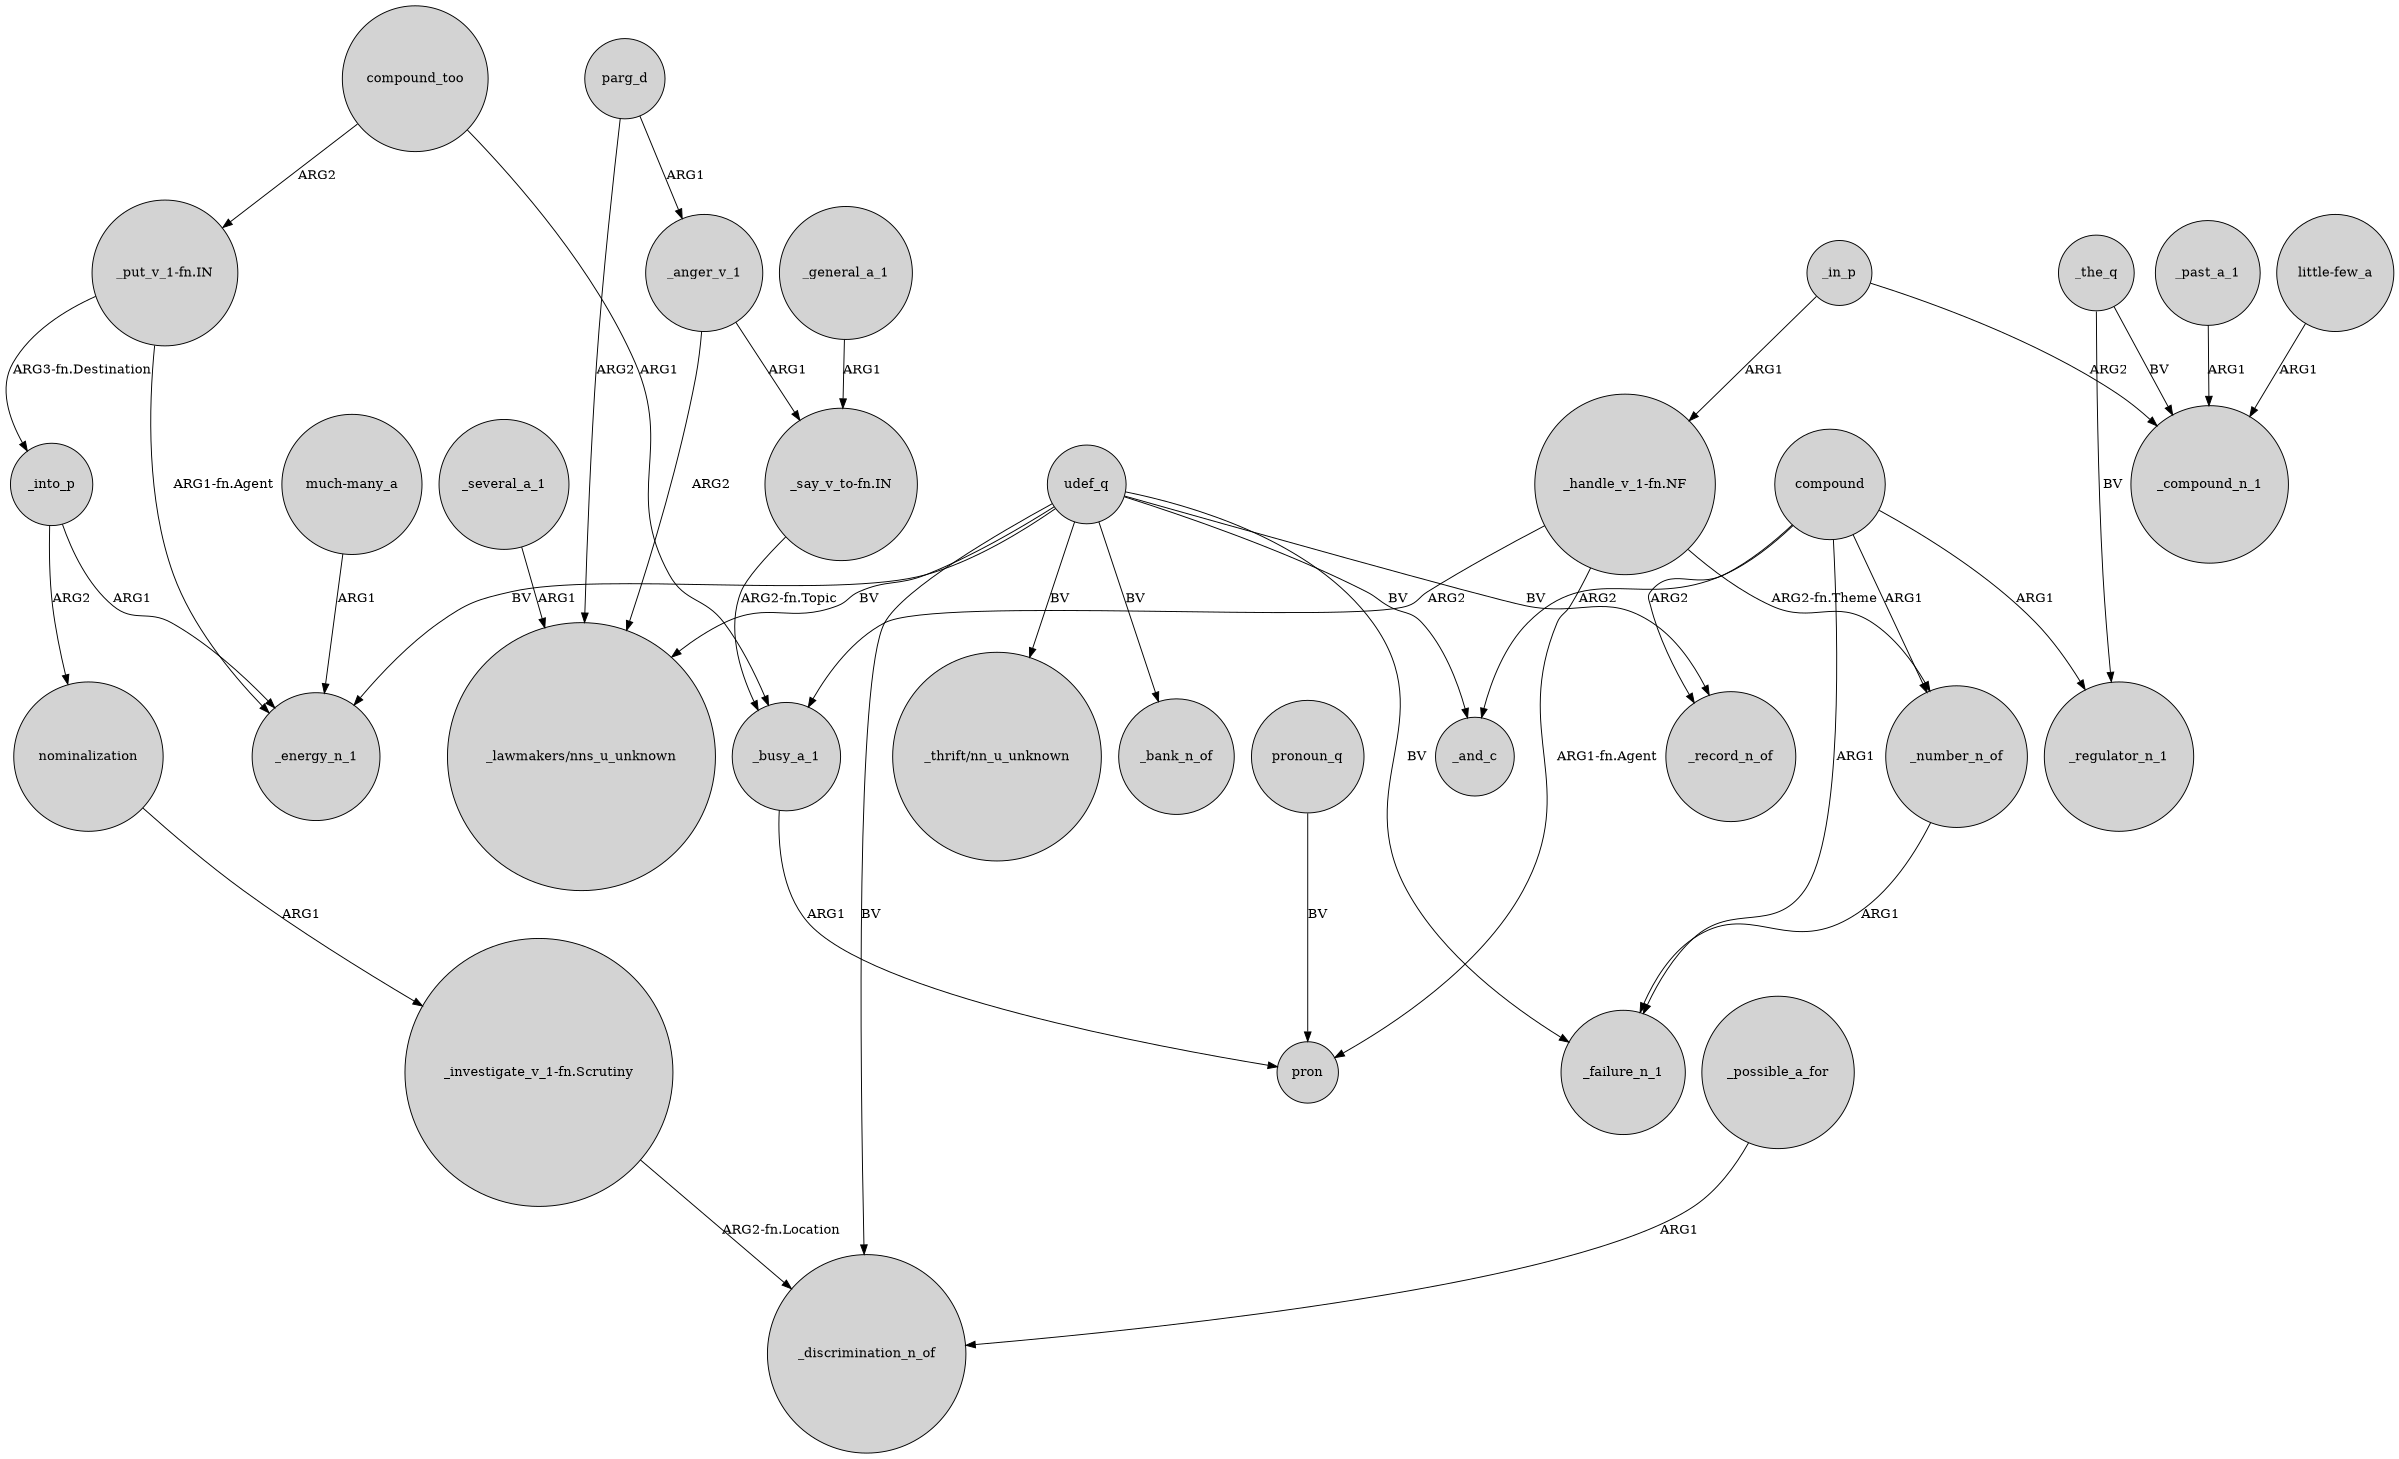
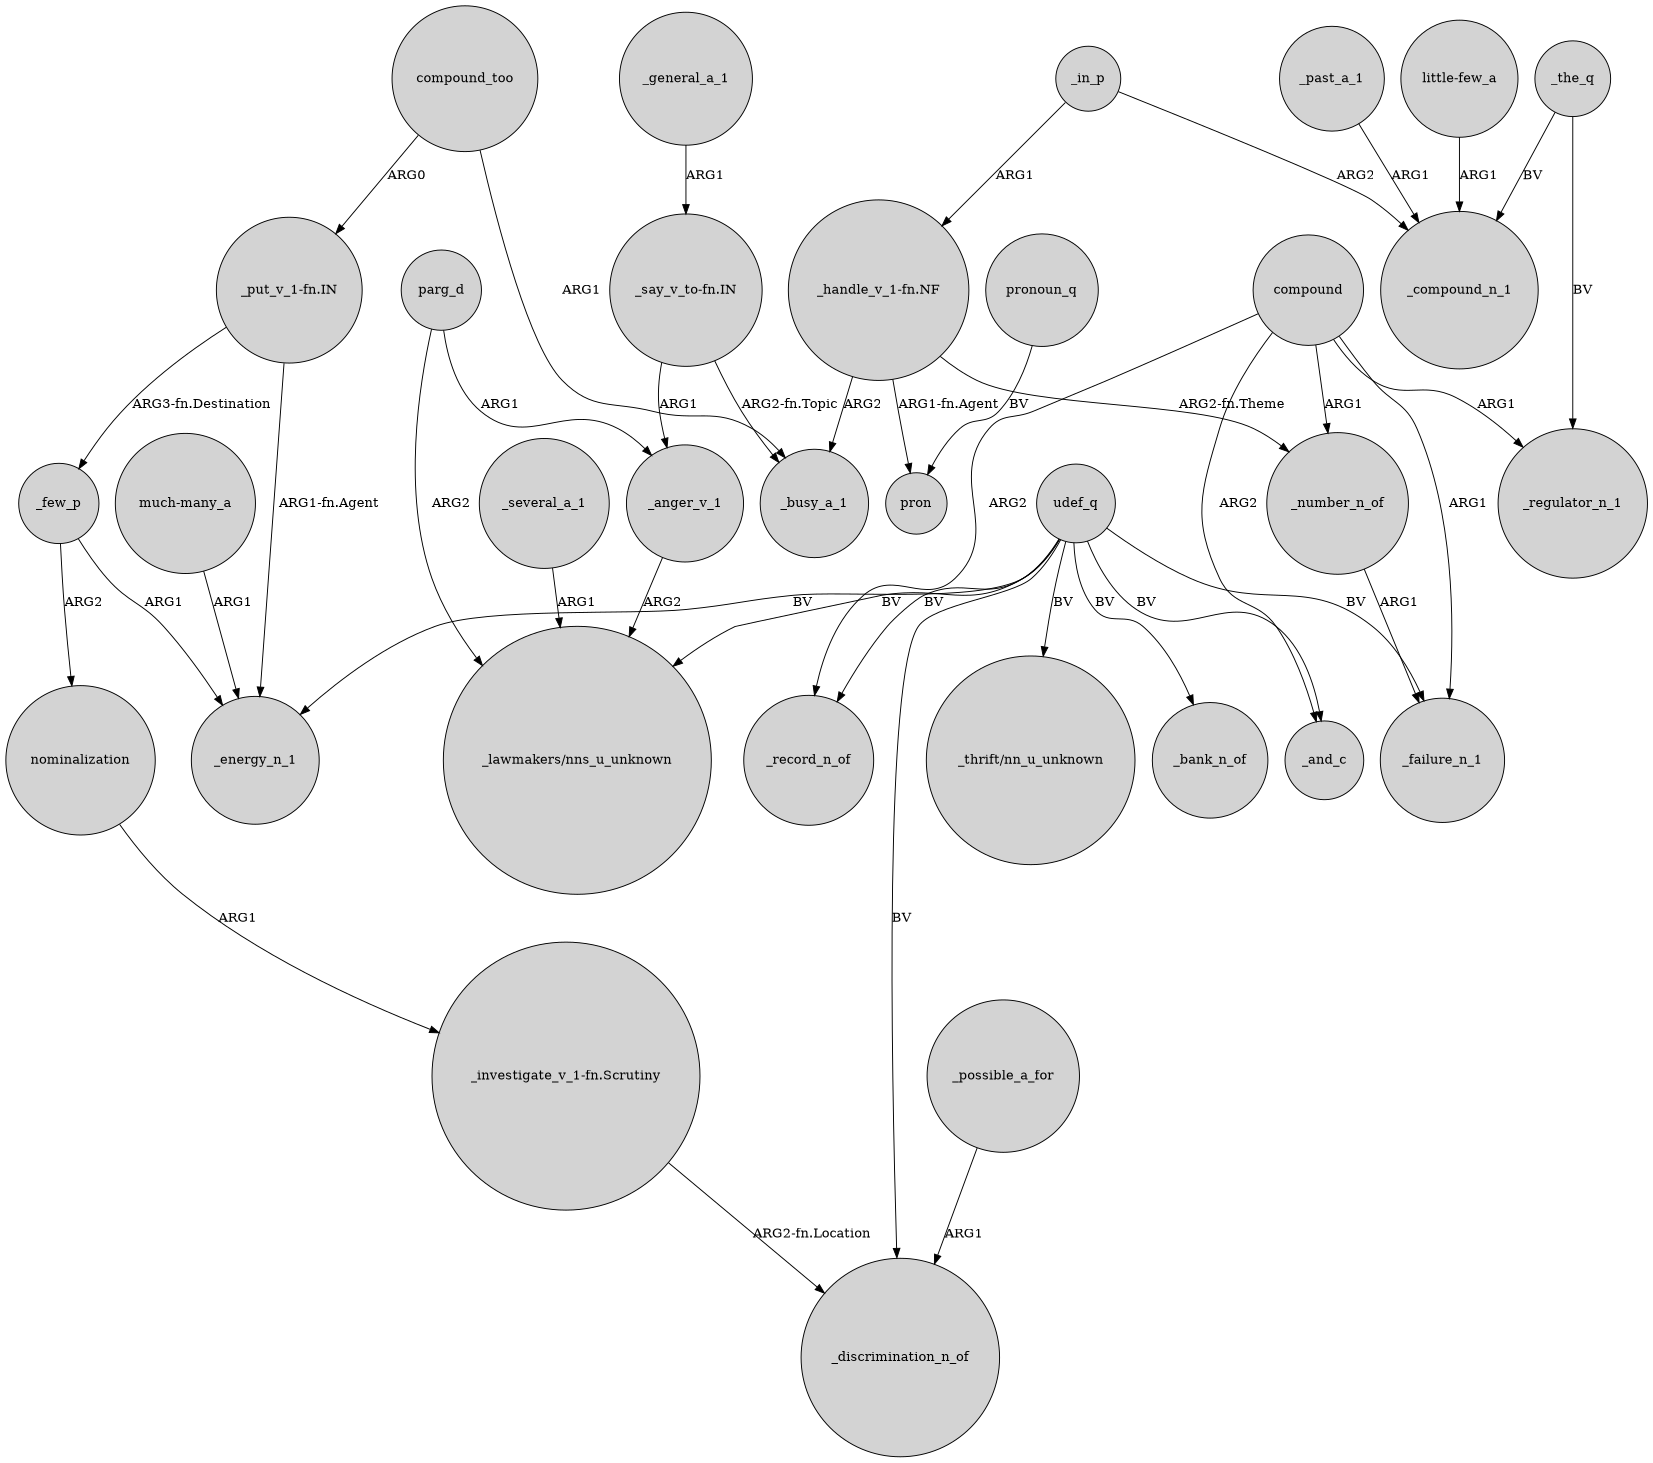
(317, 176) -> (407, 176)
(765, 367) -> (659, 401)
(52, 484) -> (59, 503)
(973, 1000) -> none
